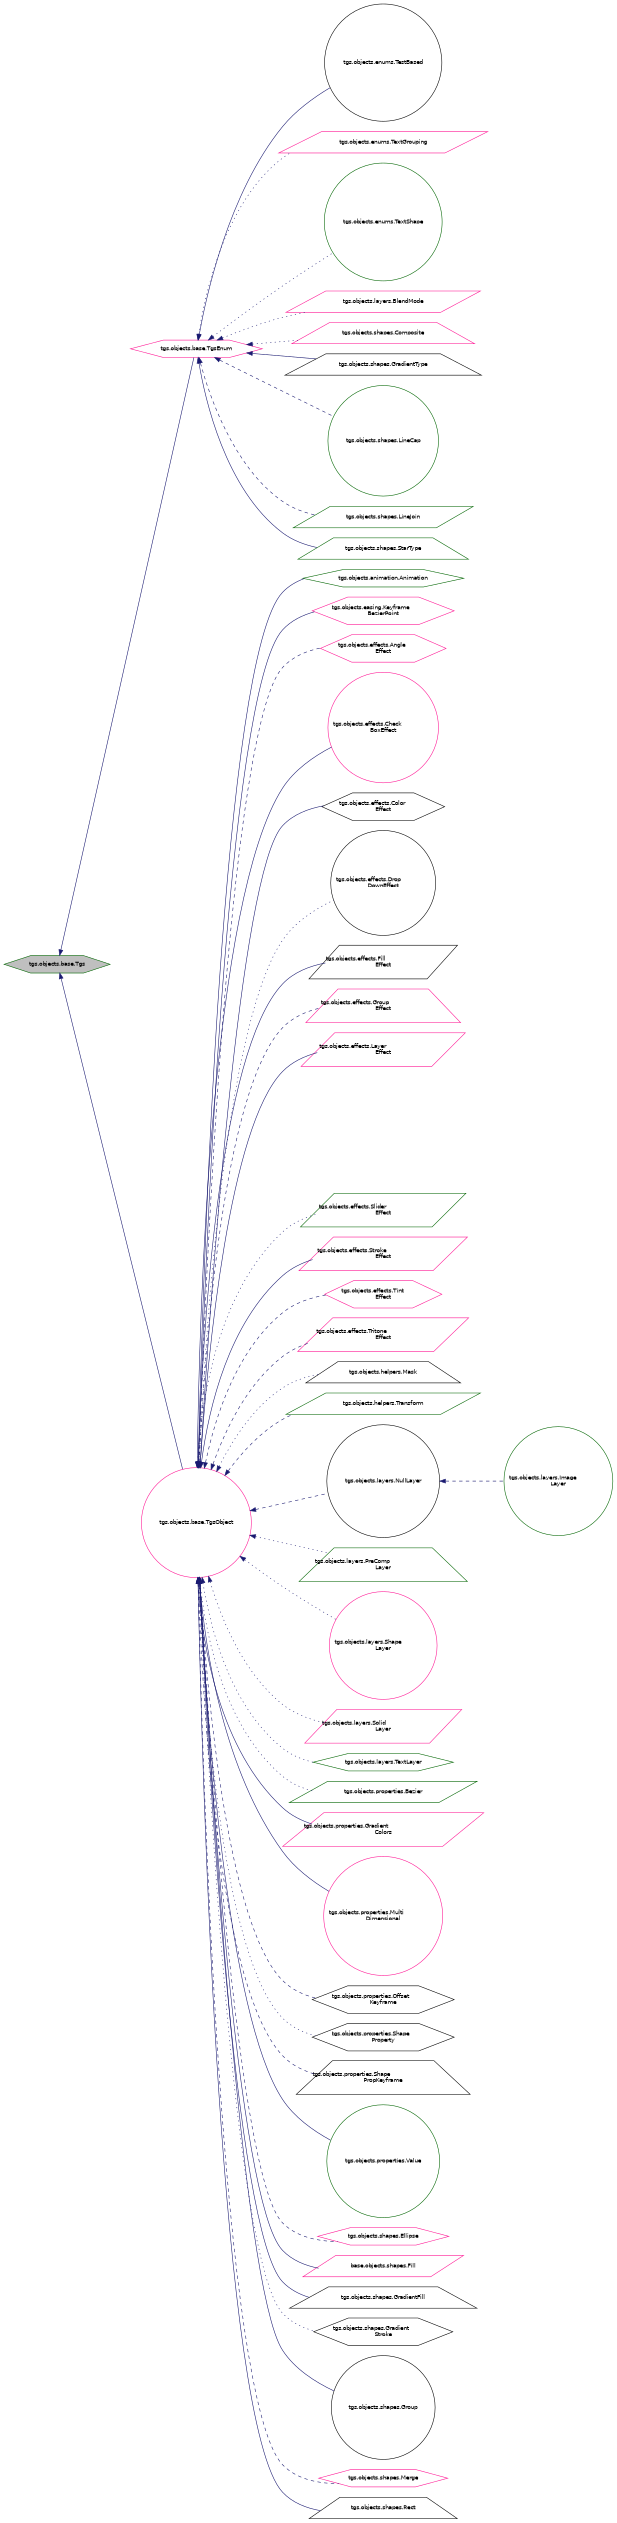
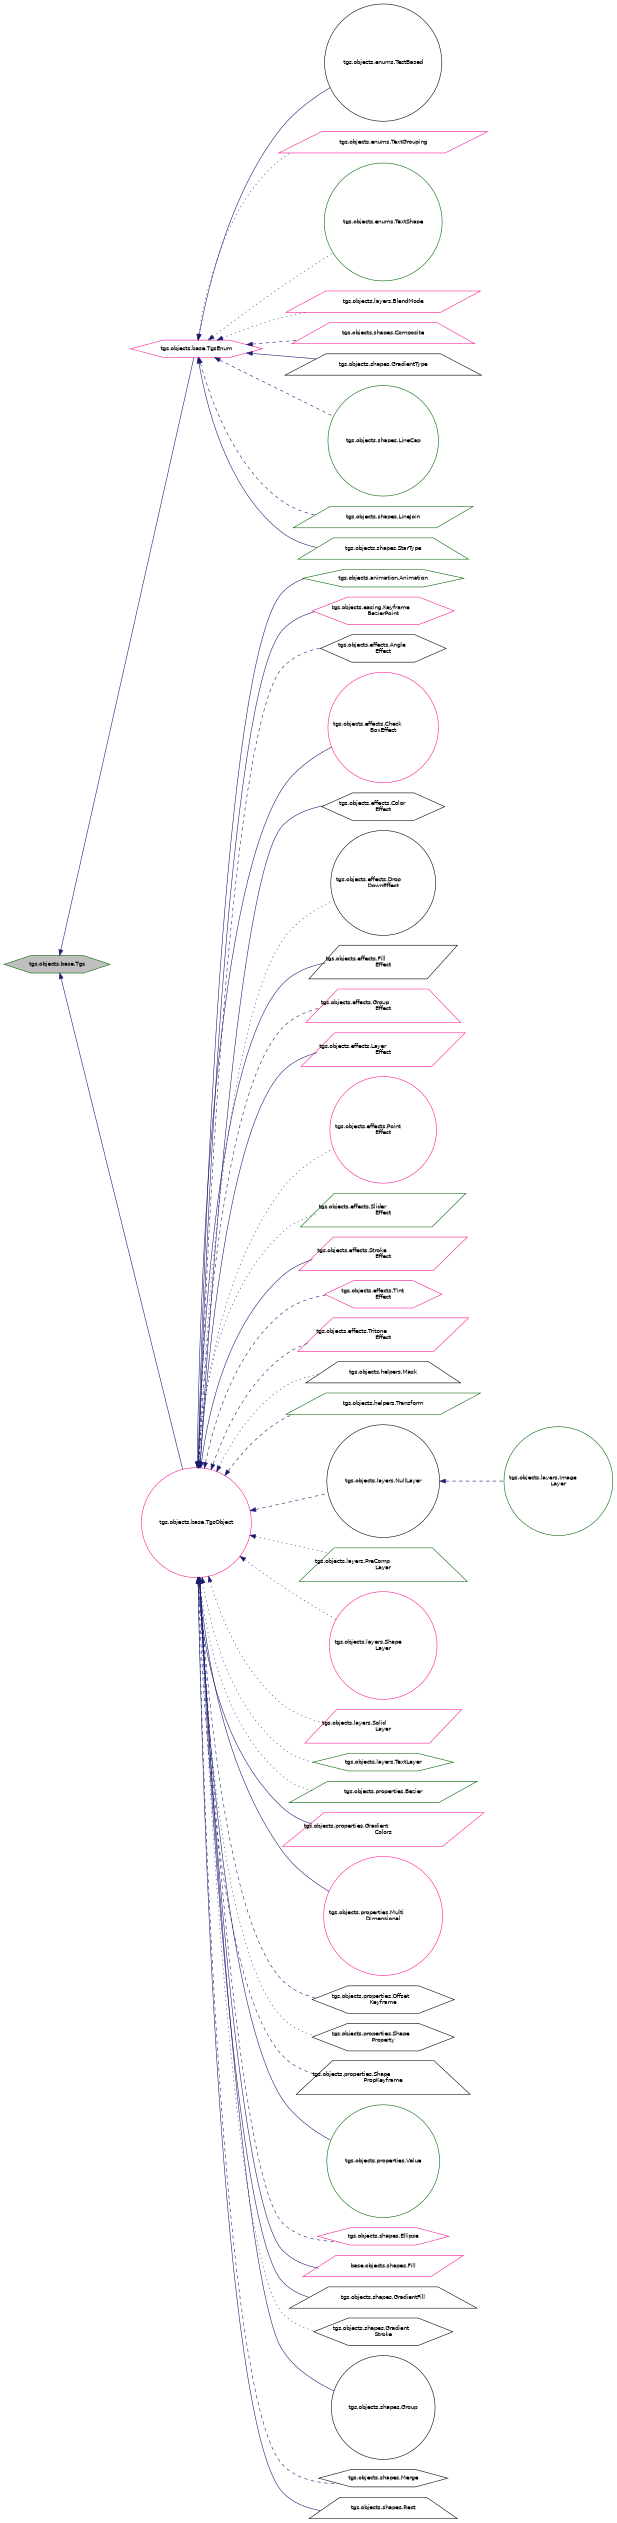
(275, 342) -> (275, 342)
(383, 648) -> (383, 648)
none -> (383, 1130)
(383, 2478) -> (383, 2478)
